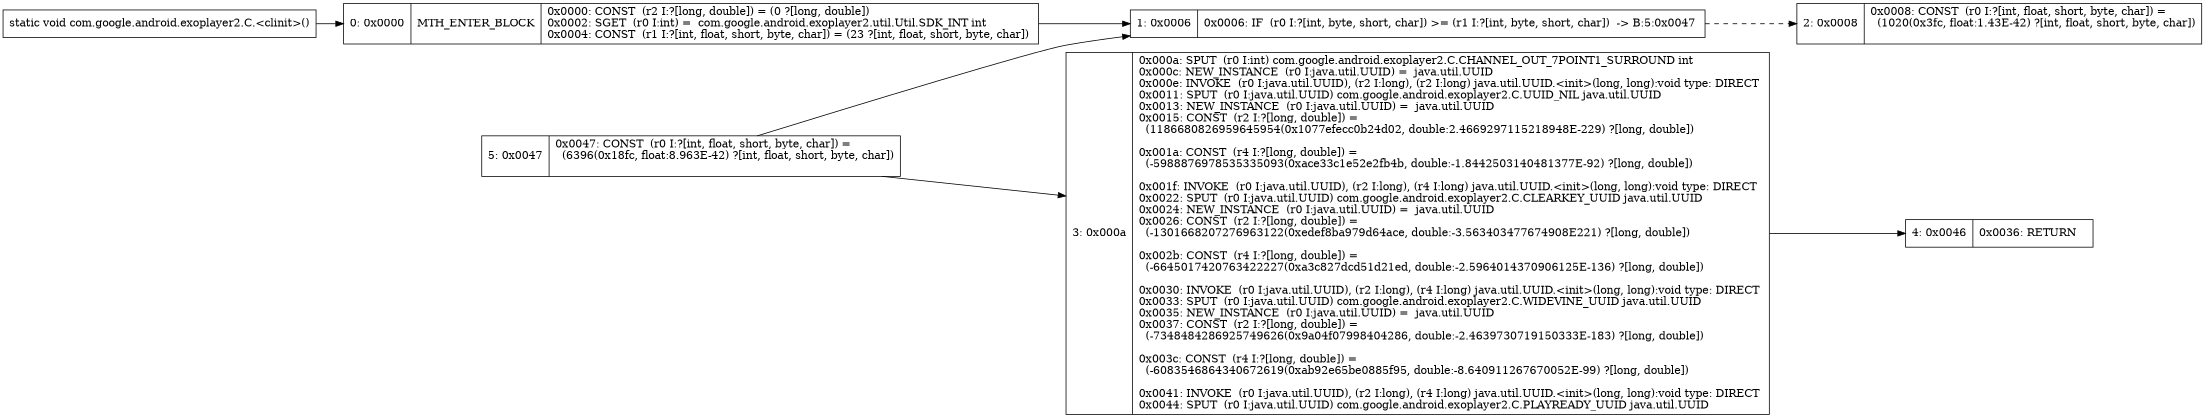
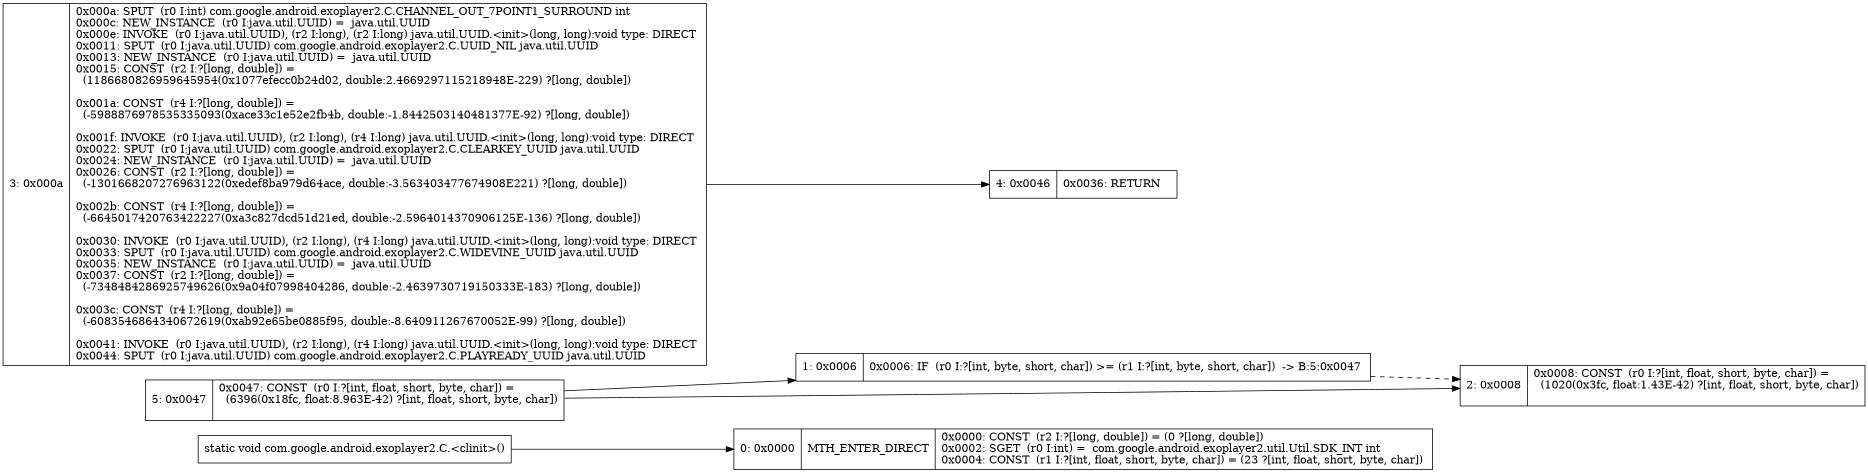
(476, 23) -> (868, 449)
(1081, 24) -> none
(970, 186) -> (1008, 394)
